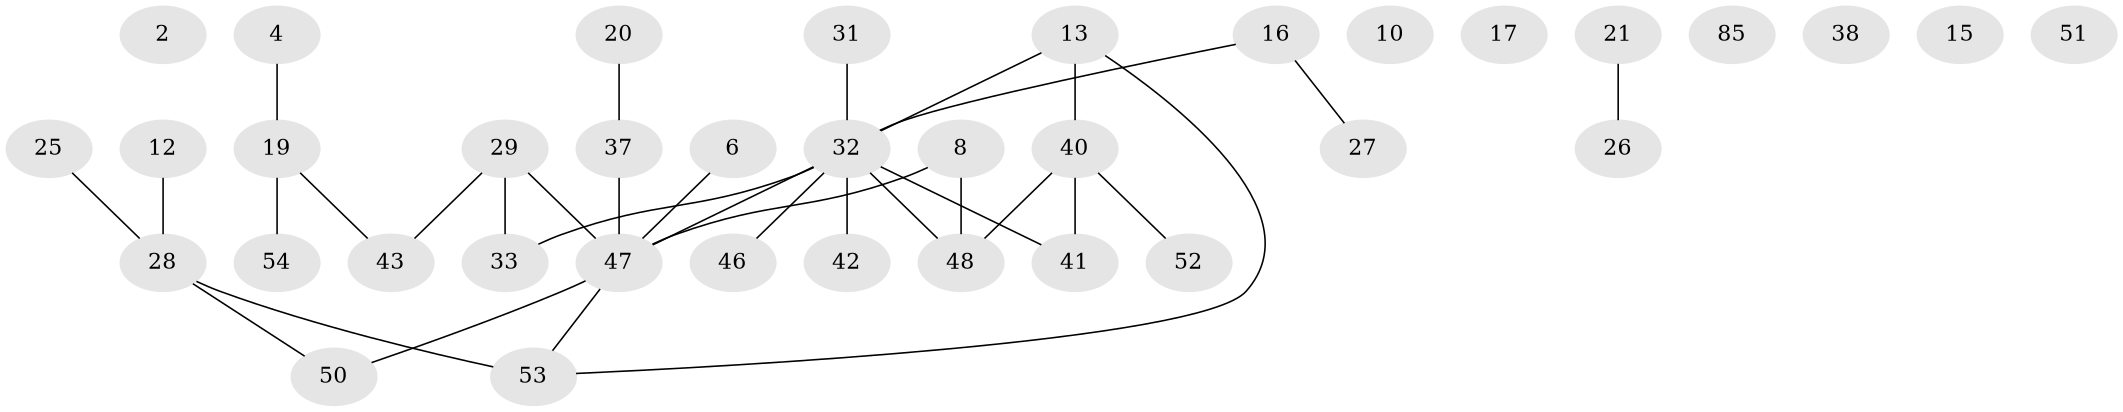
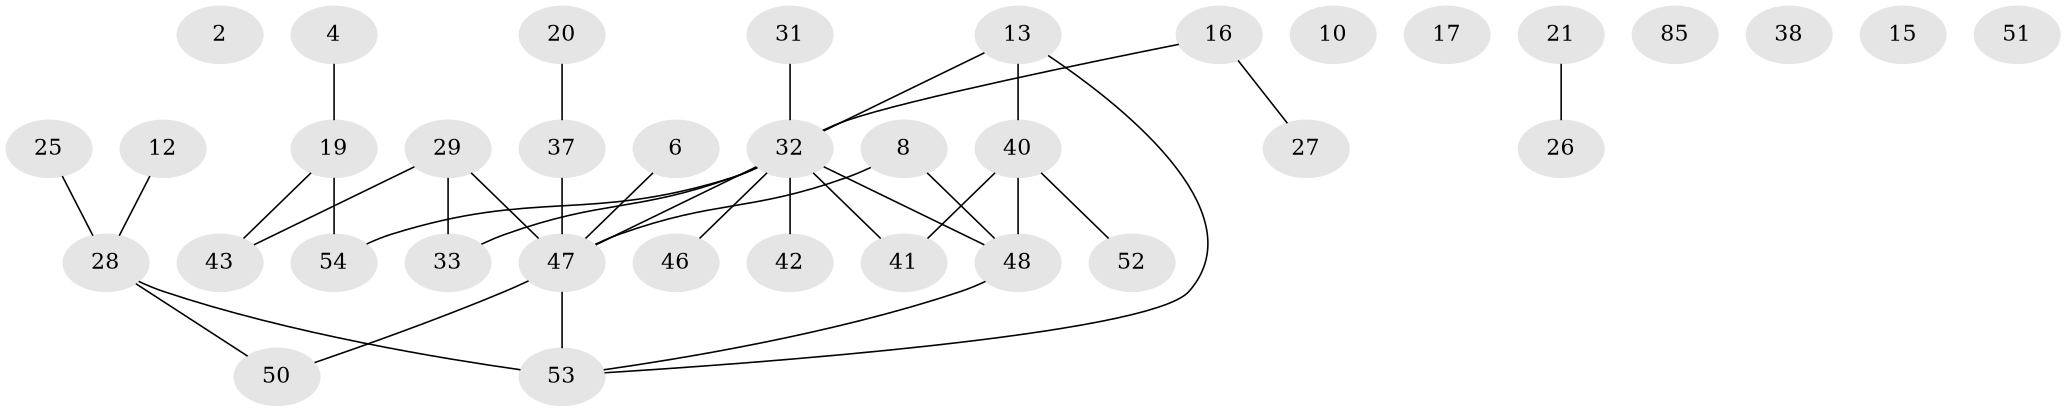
none -> (552, 206)
none -> (797, 335)
